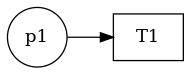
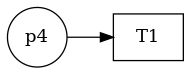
(37, 37) -> (37, 37)
